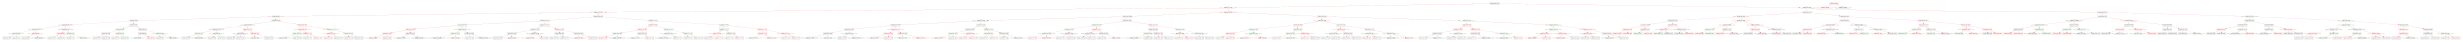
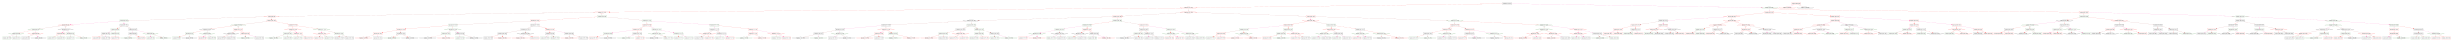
(125, 38) -> none
